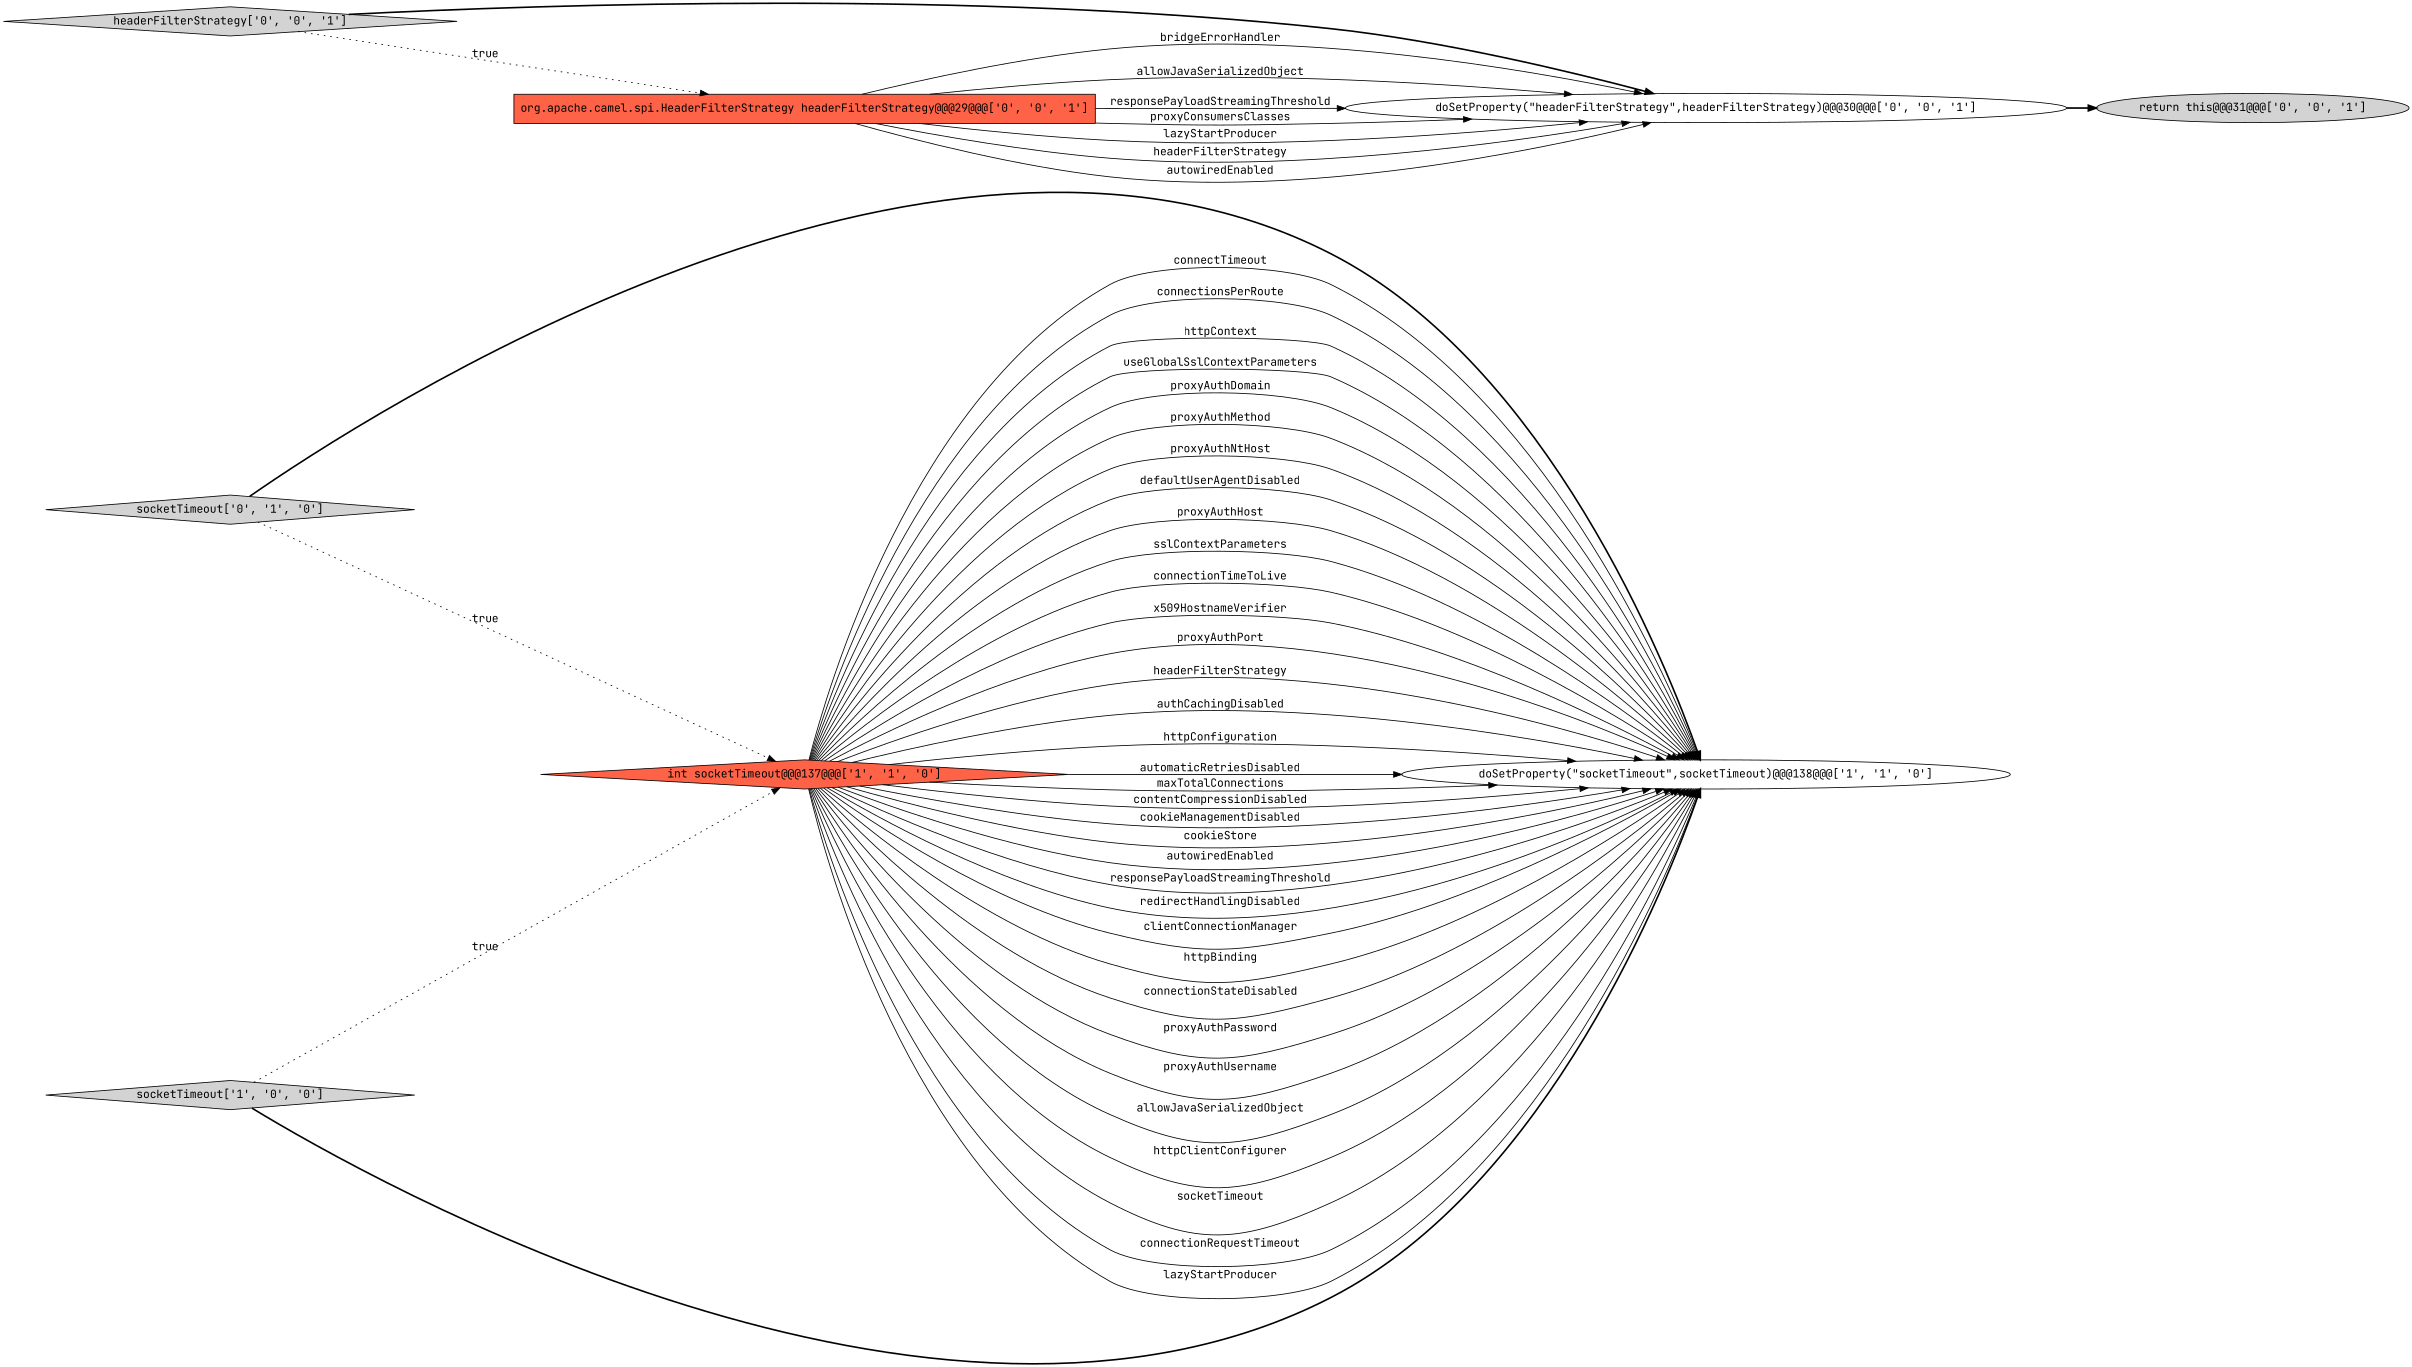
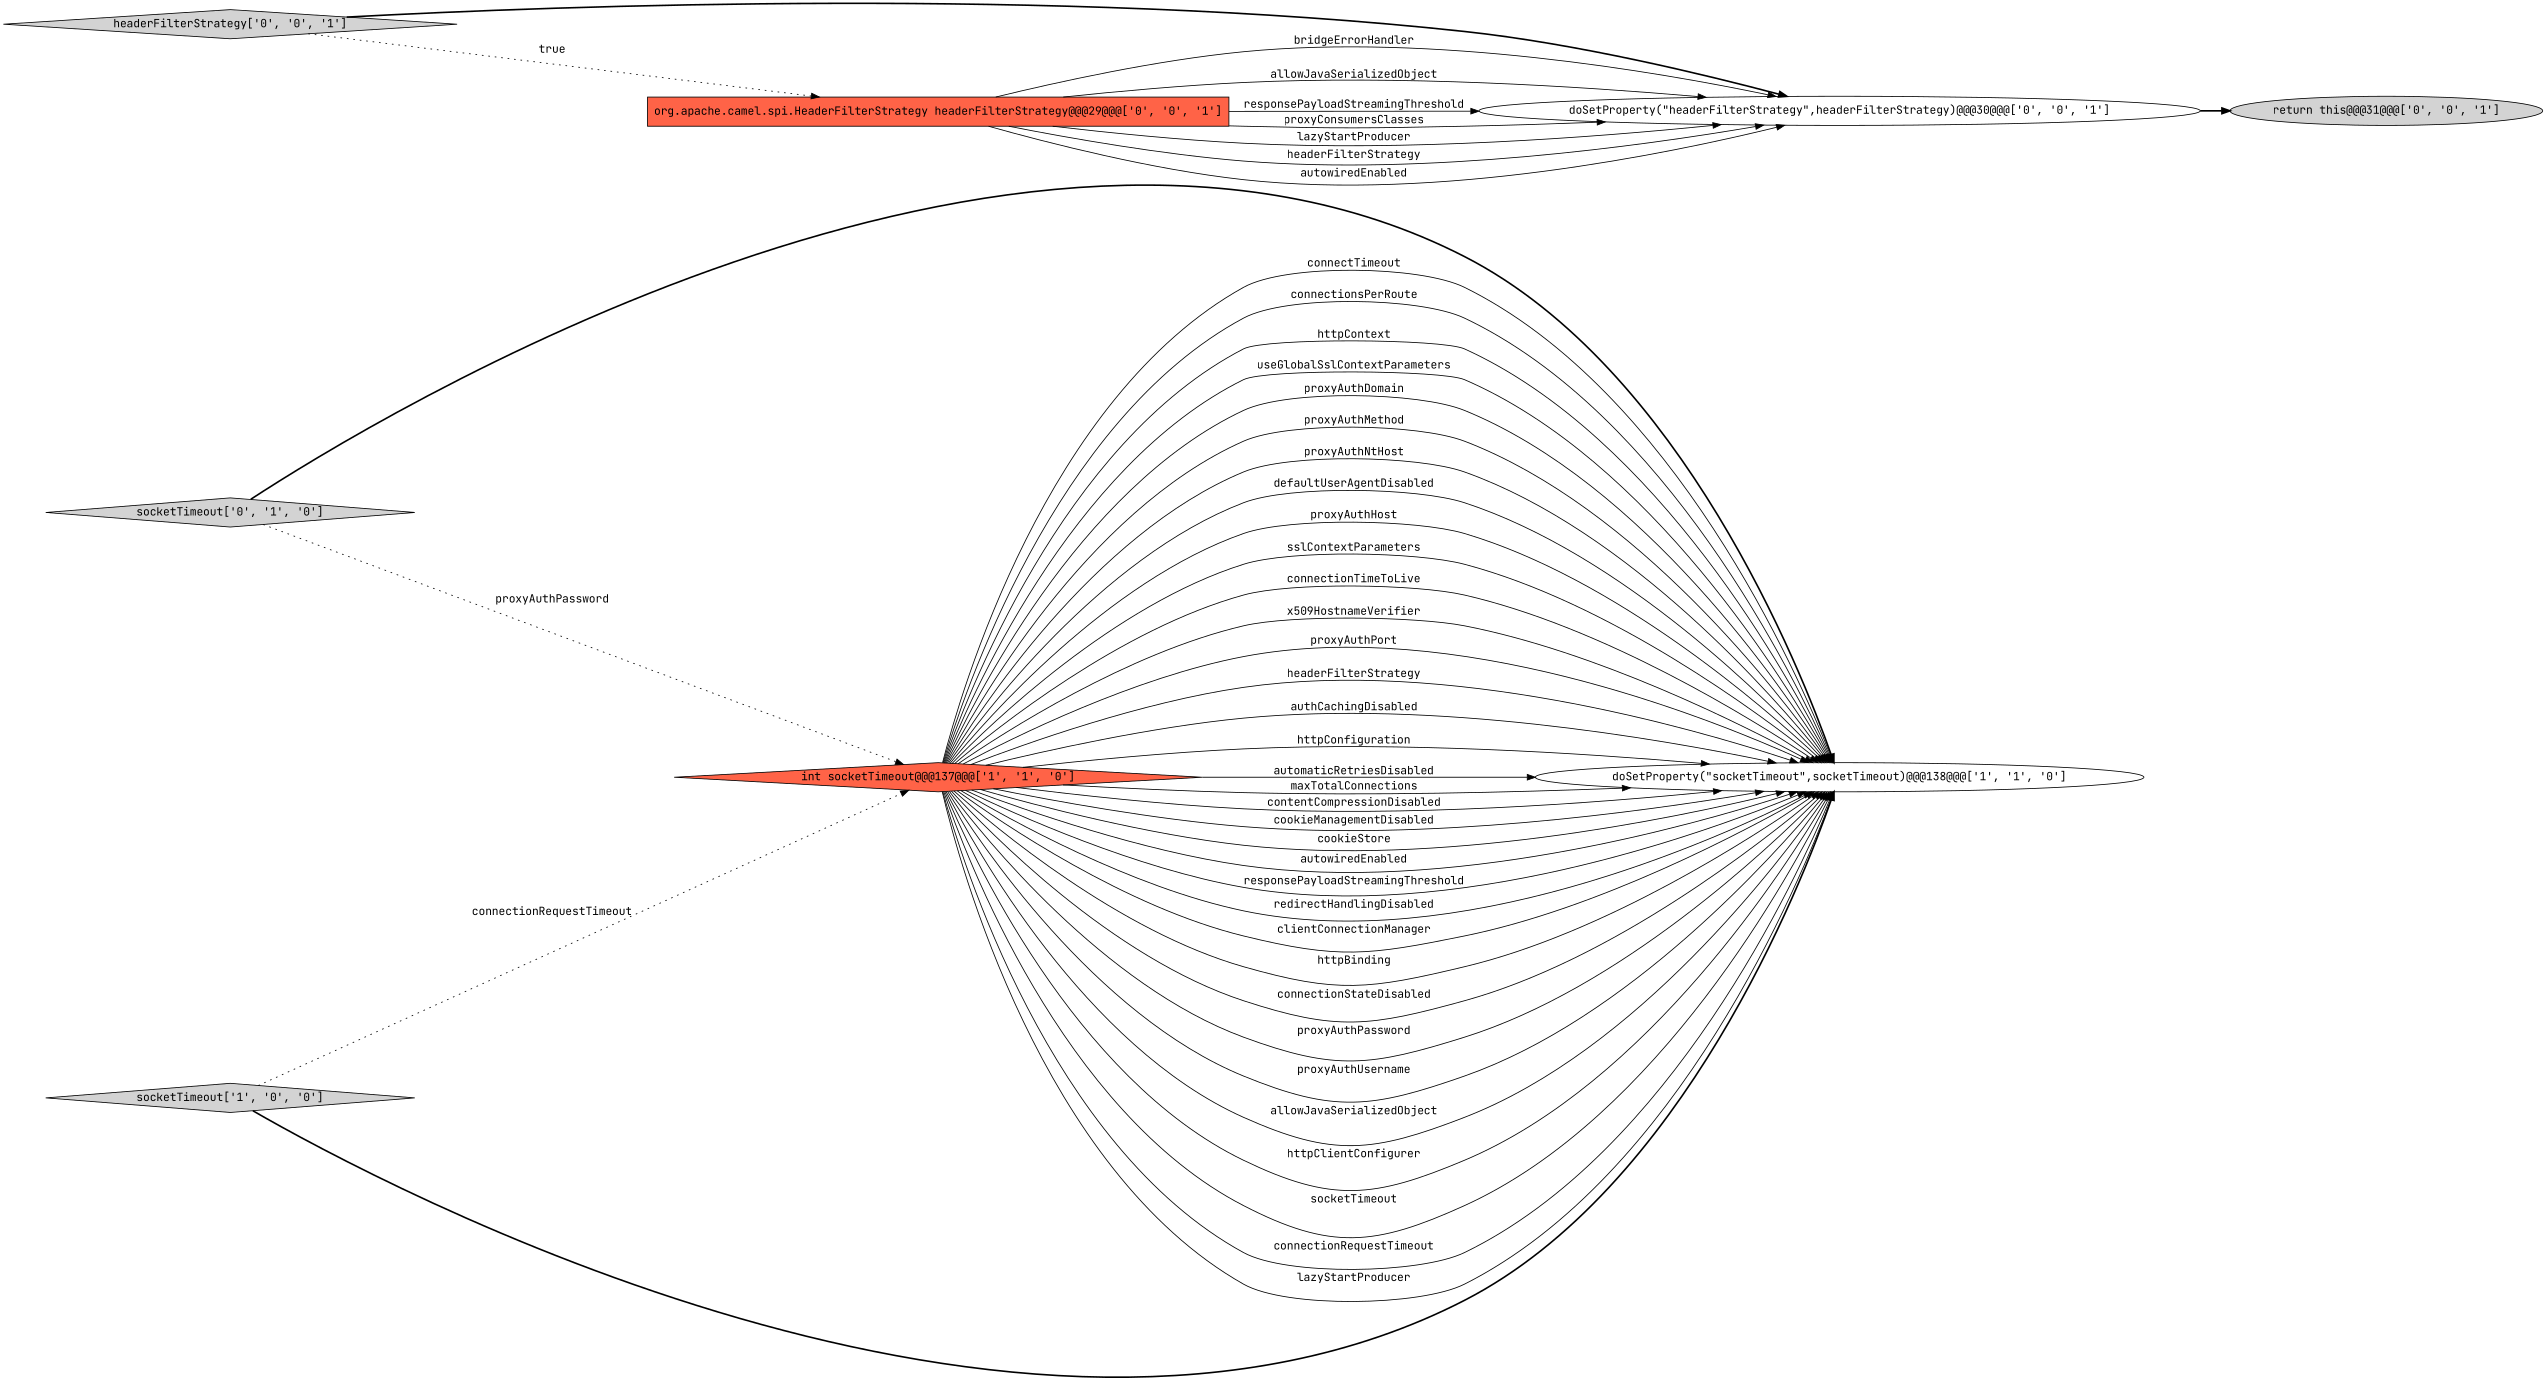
(486, 619) -> (552, 599)
(486, 947) -> (552, 912)
